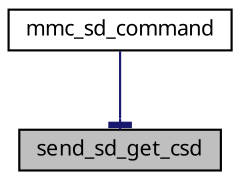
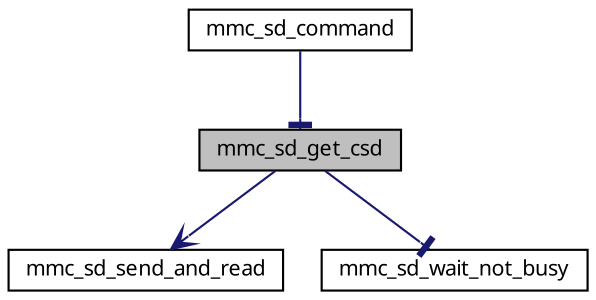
(120, 150) -> (300, 150)
none -> (146, 270)
none -> (455, 270)
